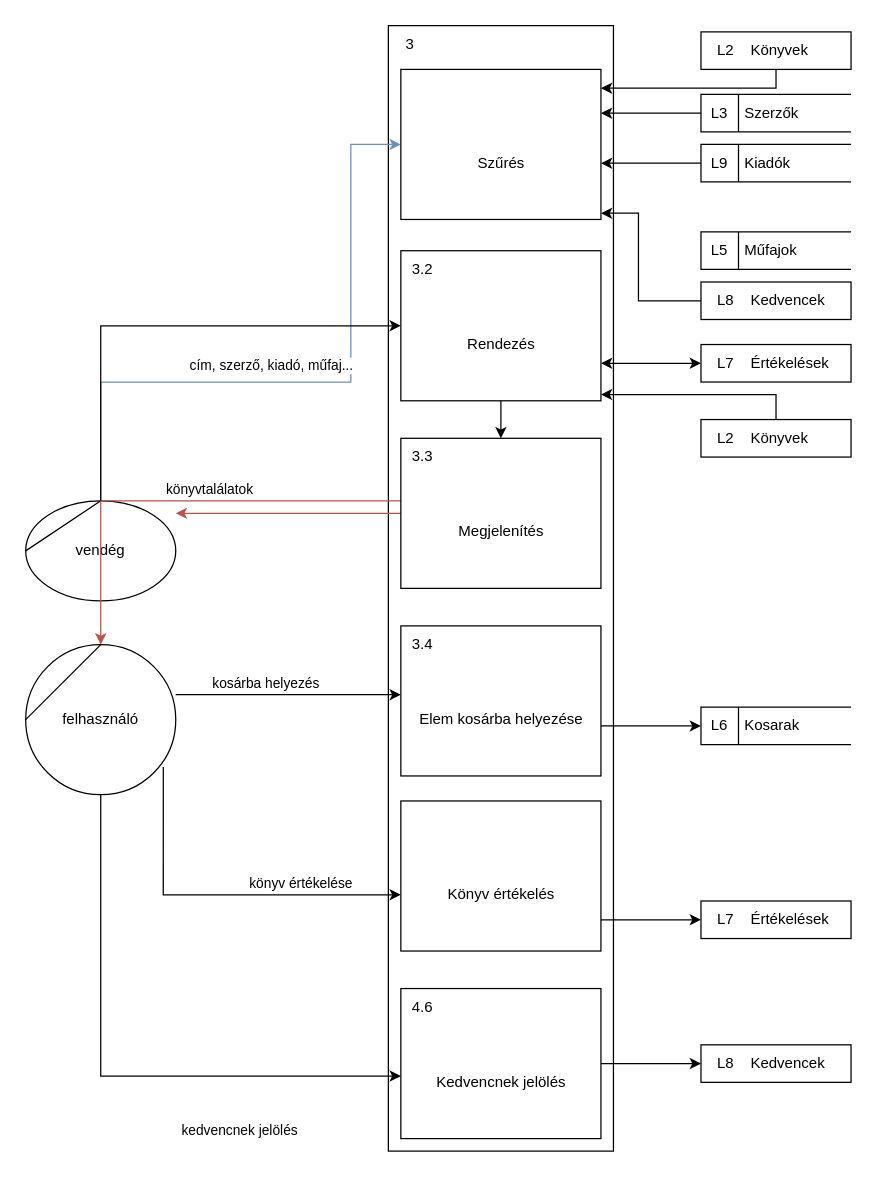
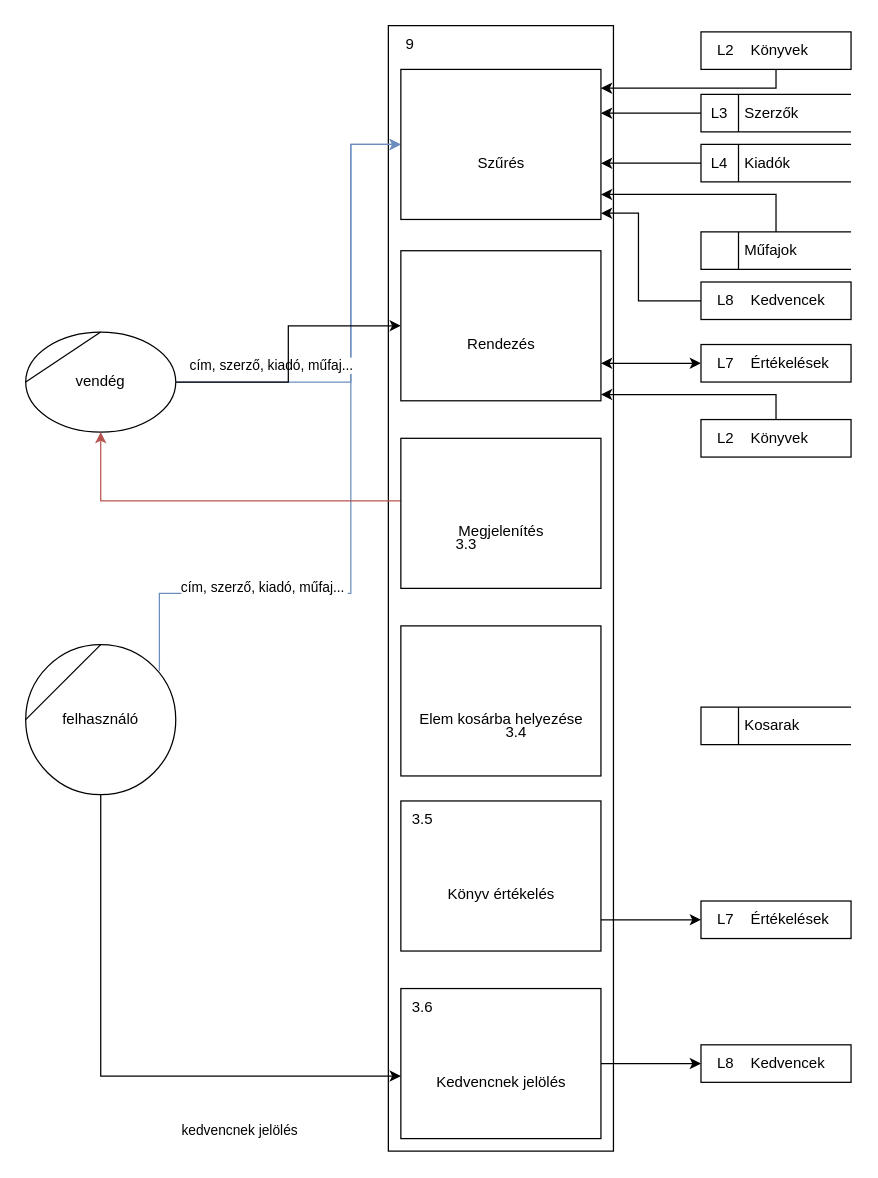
(410, 44) -> (410, 44)
(719, 163) -> (719, 163)
none -> (711, 194)
(719, 251) -> none
(423, 269) -> none
(501, 424) -> none
(423, 457) -> (466, 544)
(101, 551) -> (101, 382)
(101, 569) -> none
none -> (217, 593)
(423, 644) -> (516, 732)
(284, 694) -> none
(647, 726) -> none
(719, 726) -> none
none -> (423, 819)
(214, 894) -> none
(423, 1007) -> (423, 1007)
